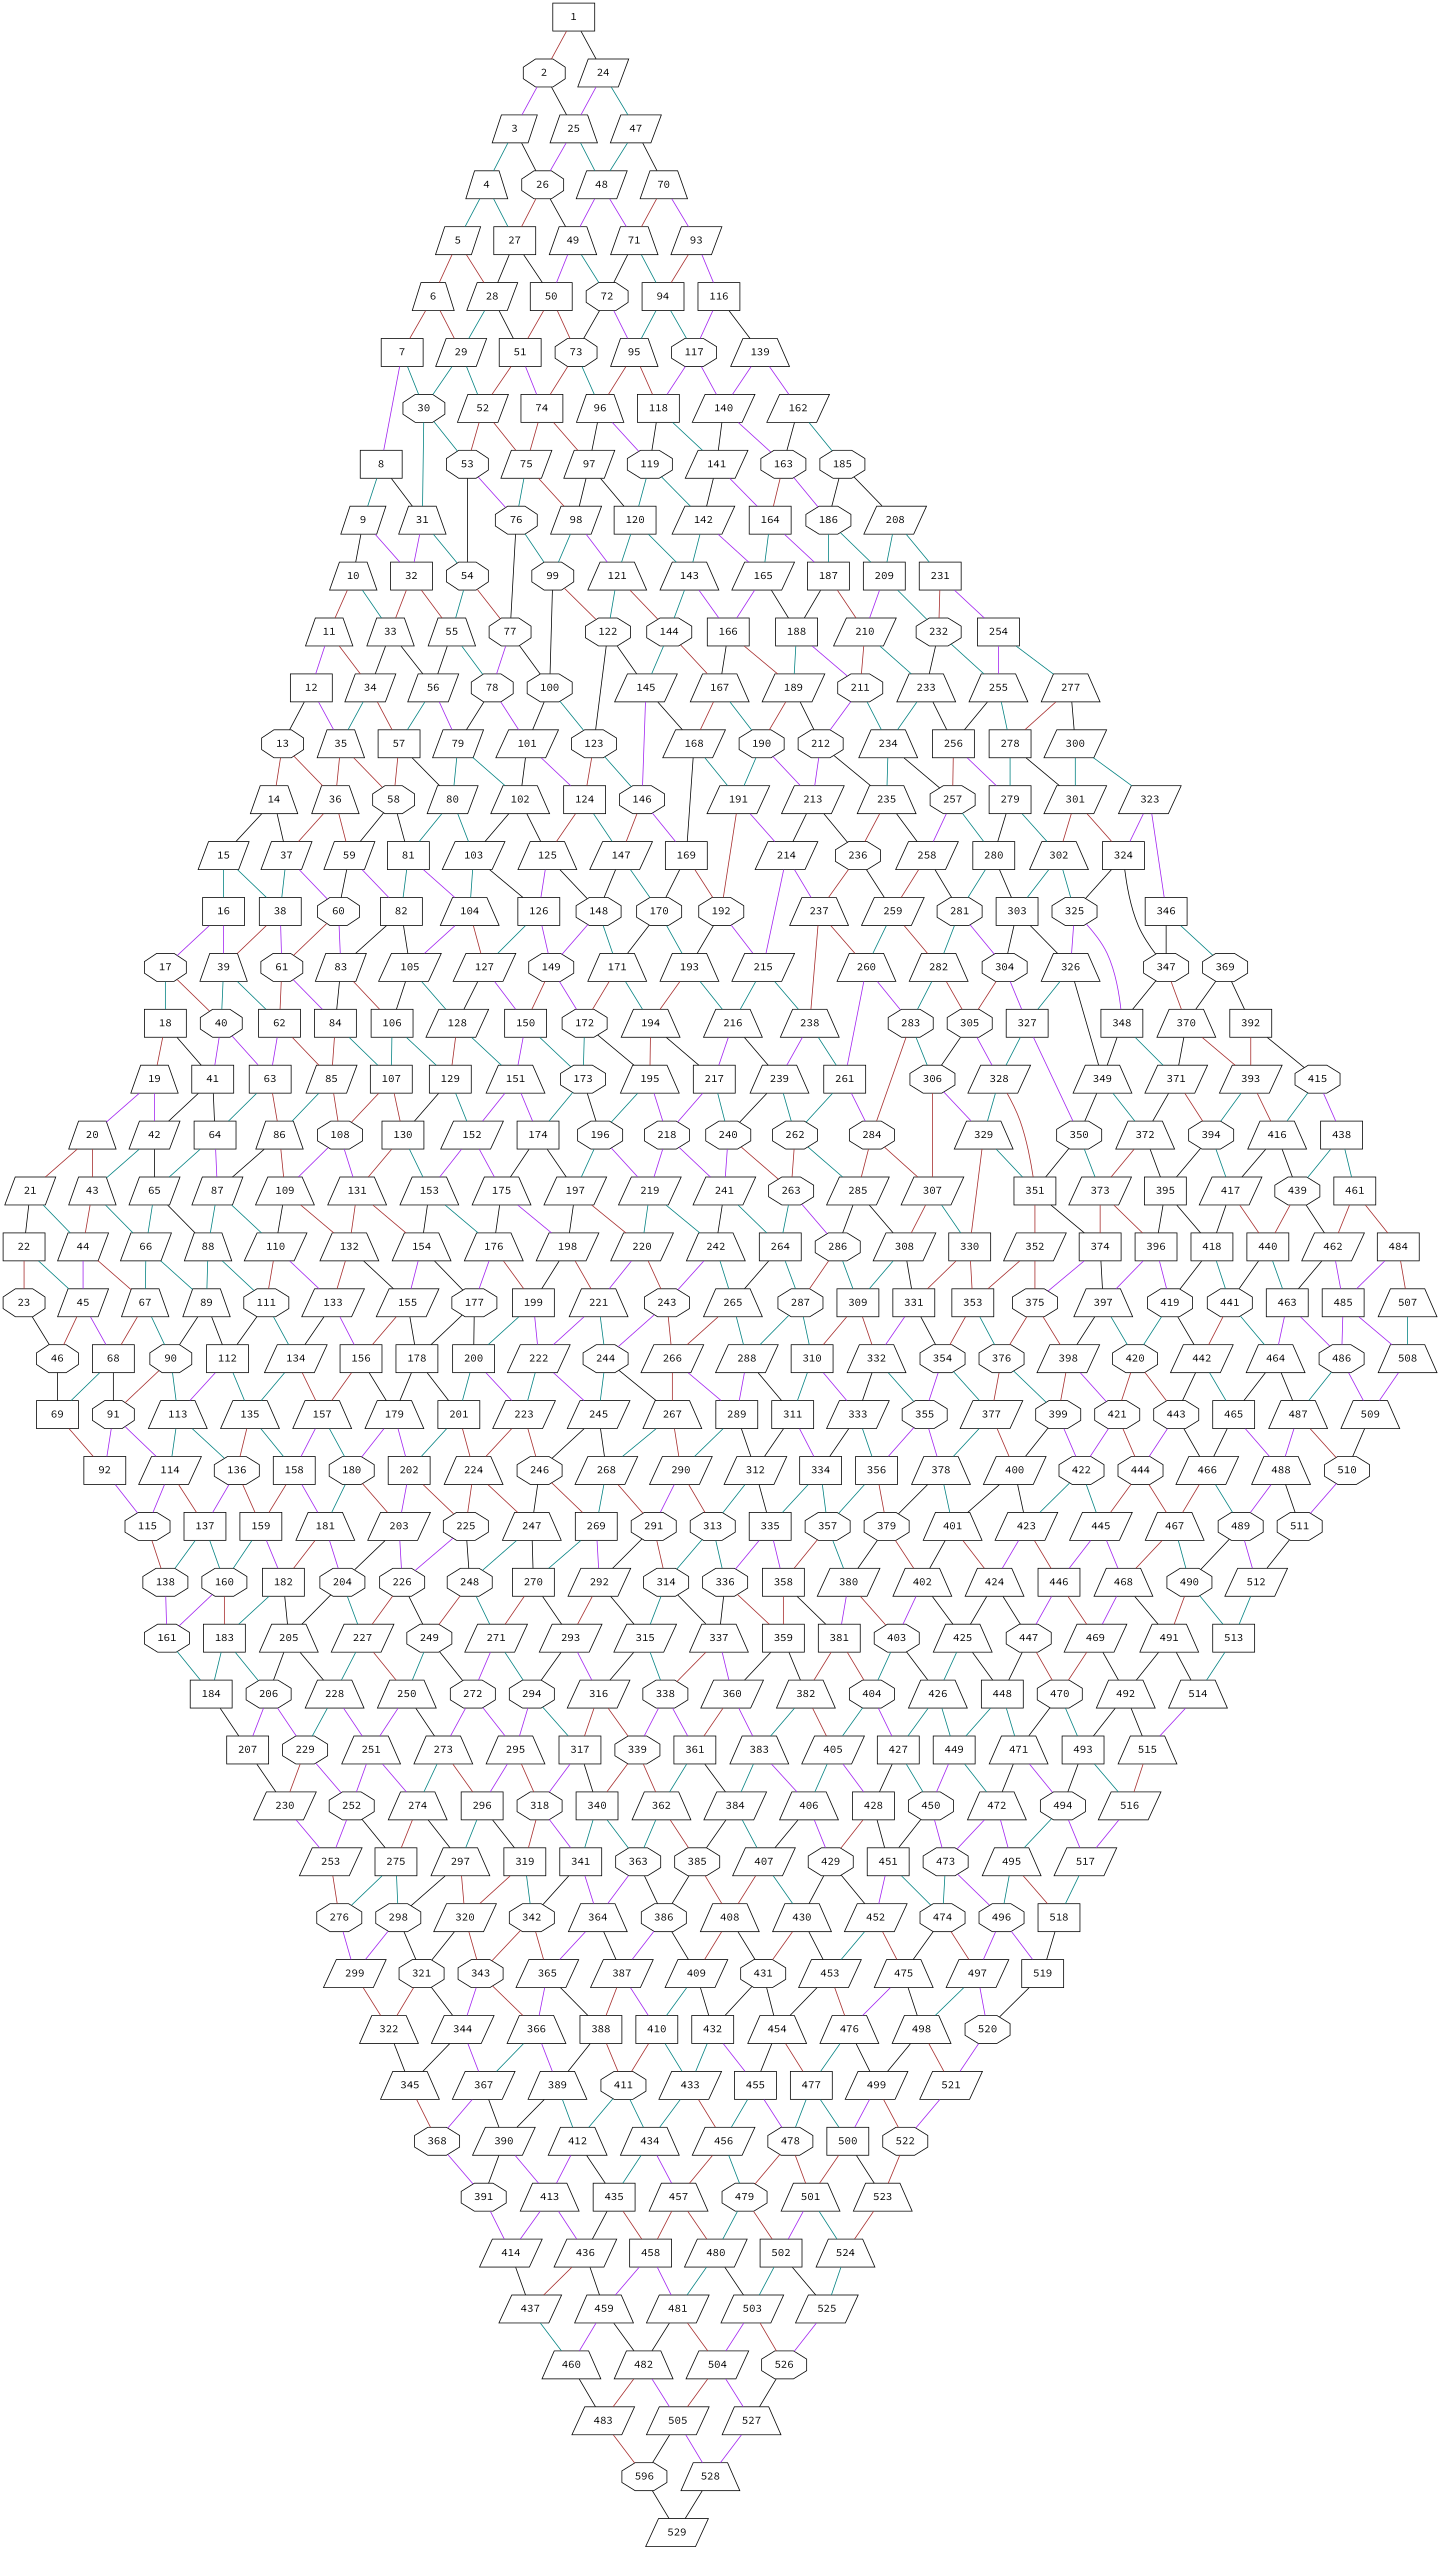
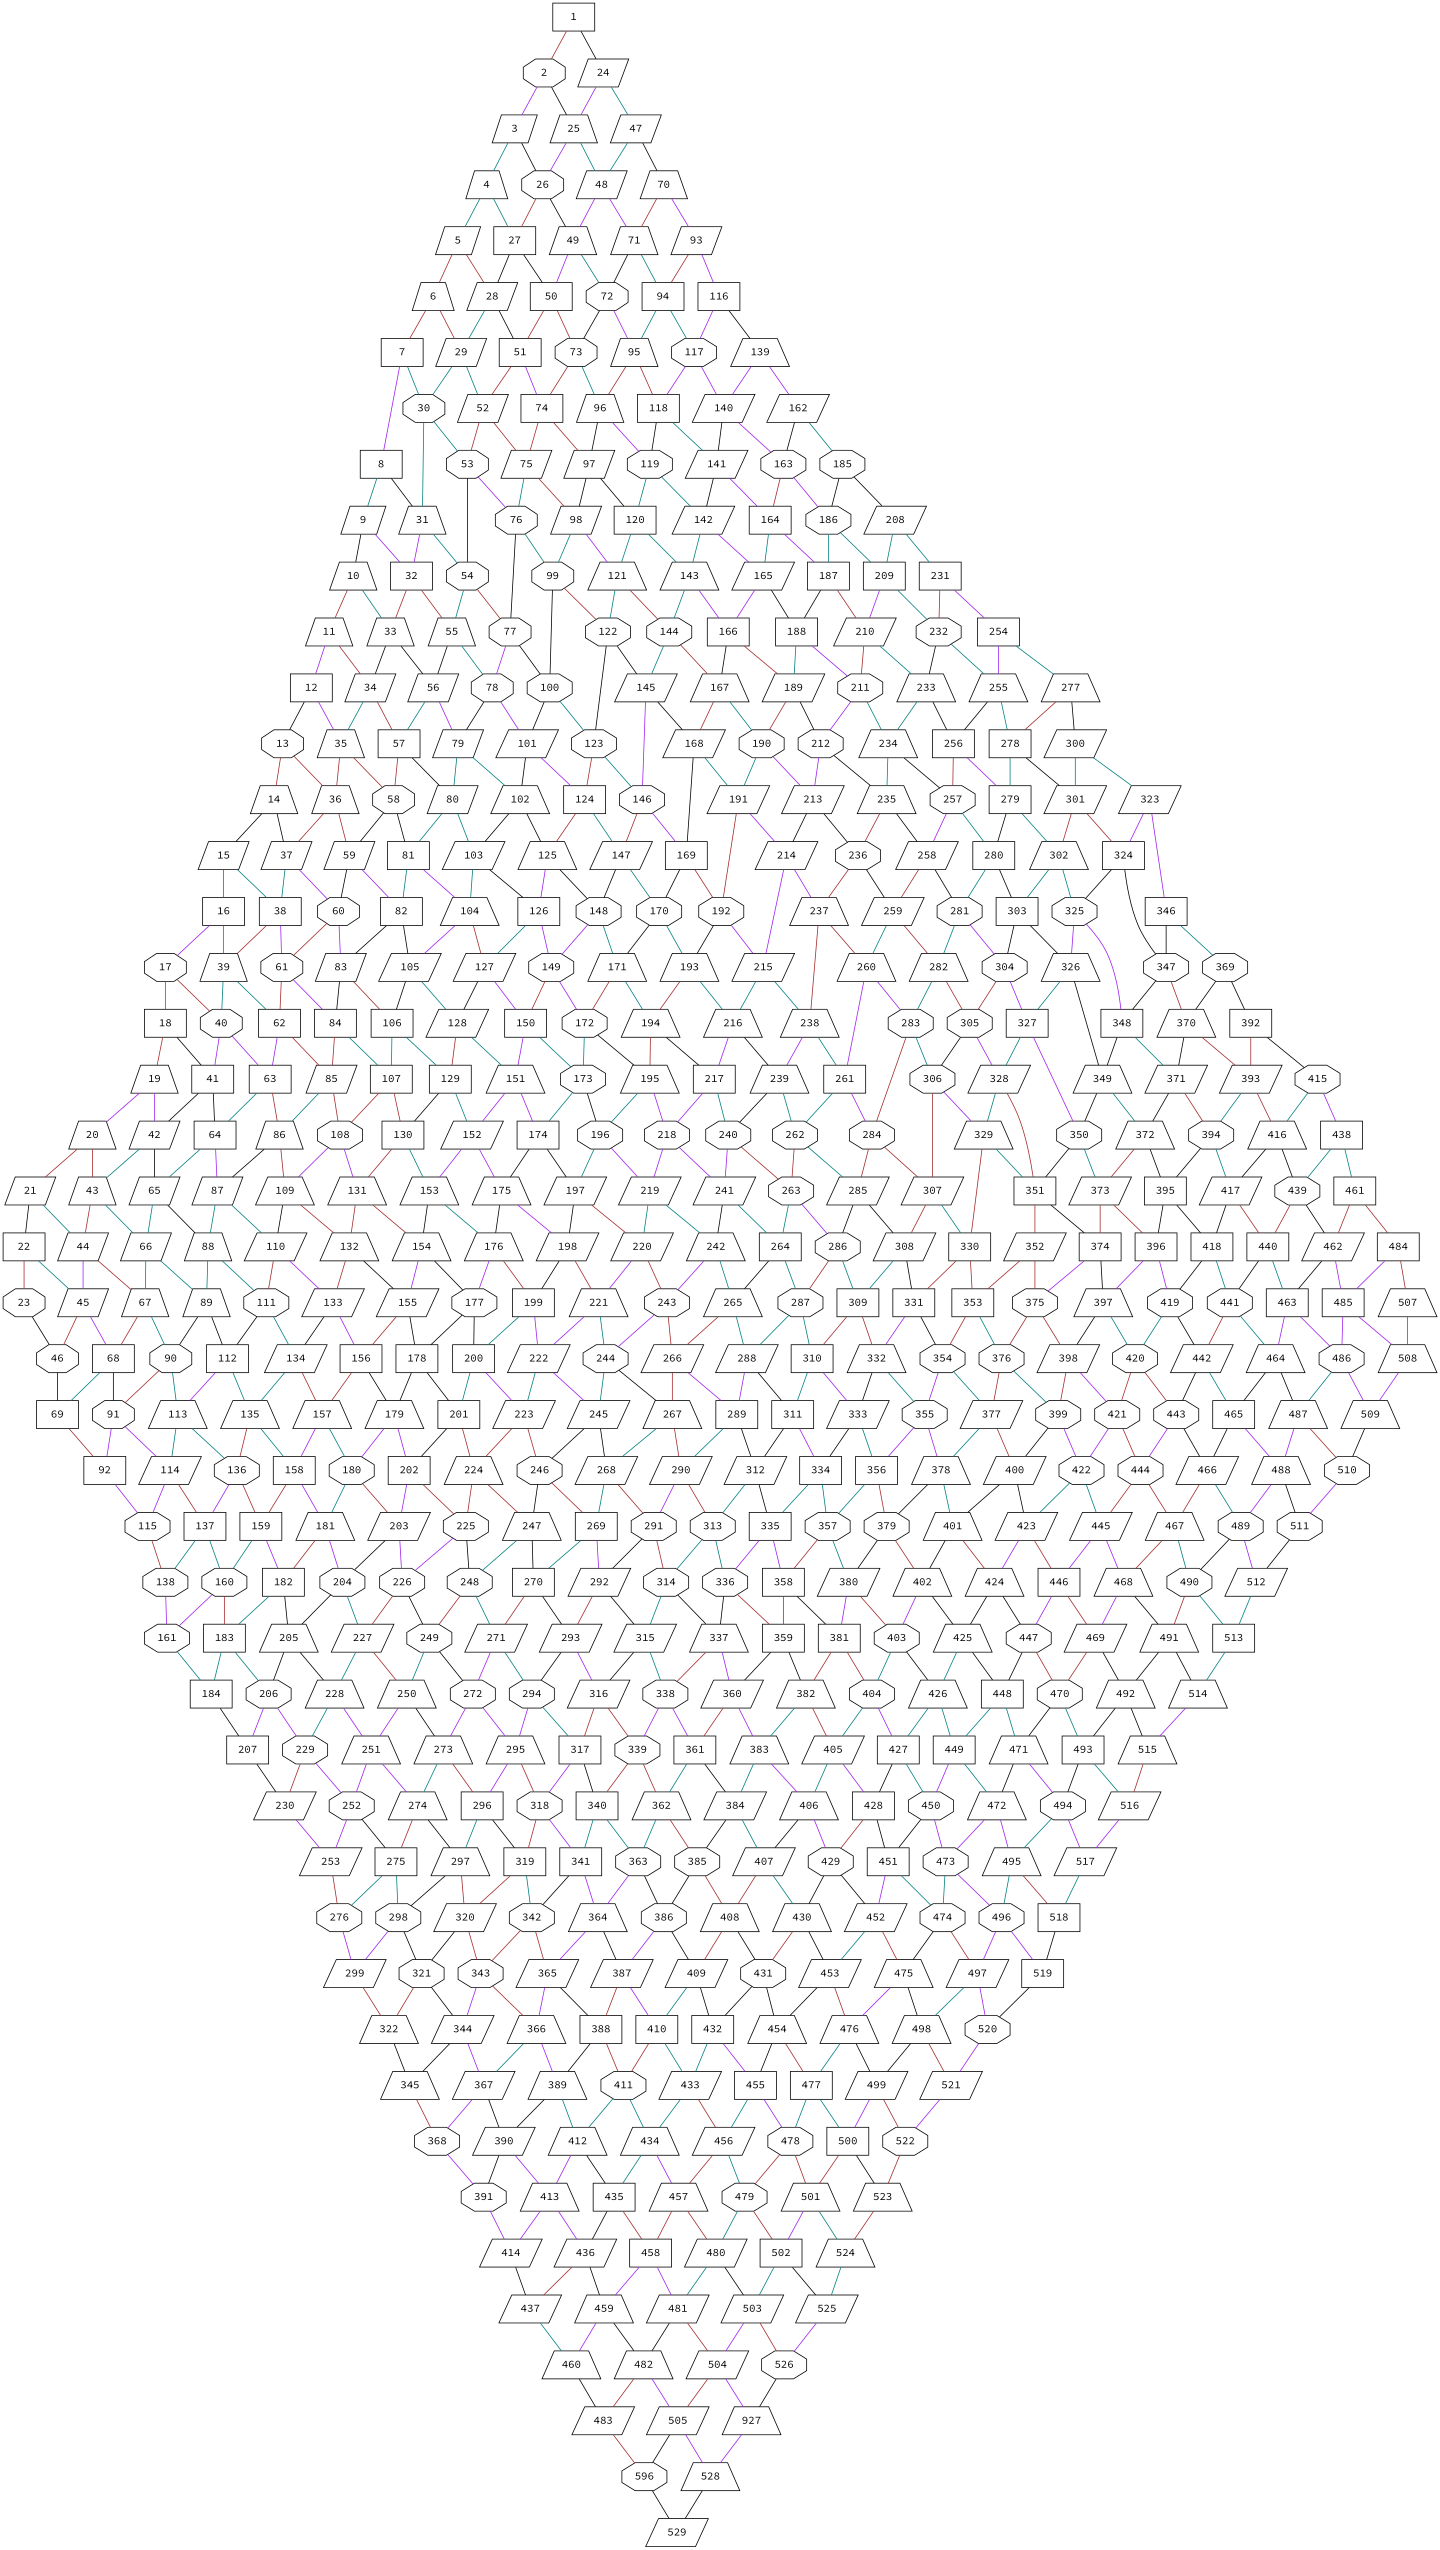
(434, 1443) -> (434, 1443)
(752, 2421) -> (752, 2421)
